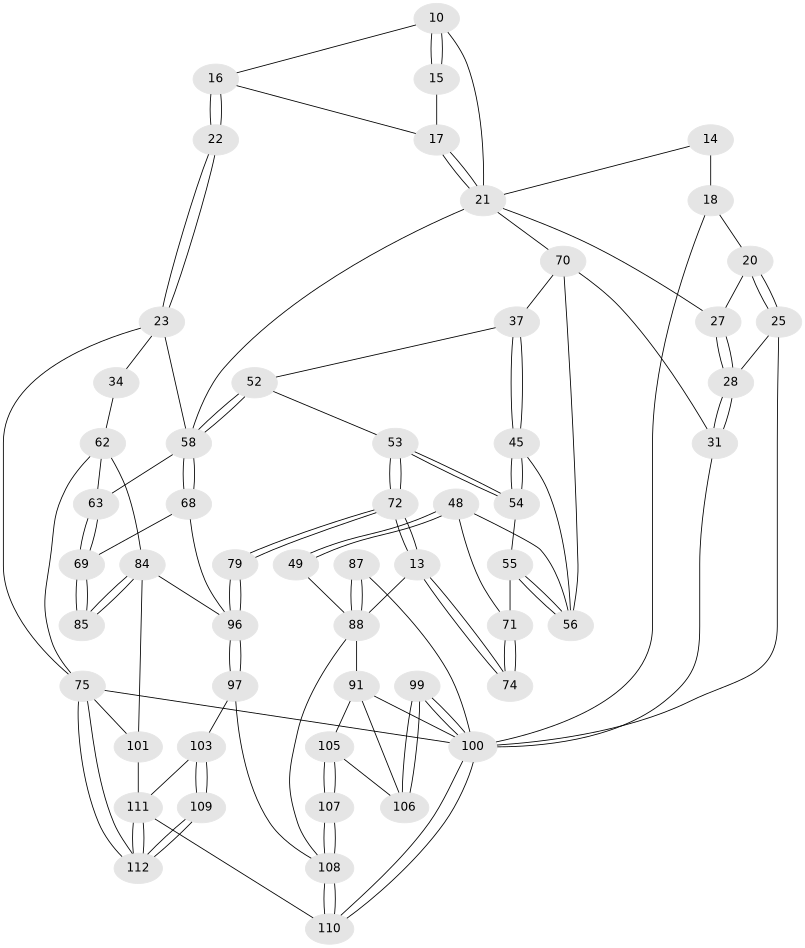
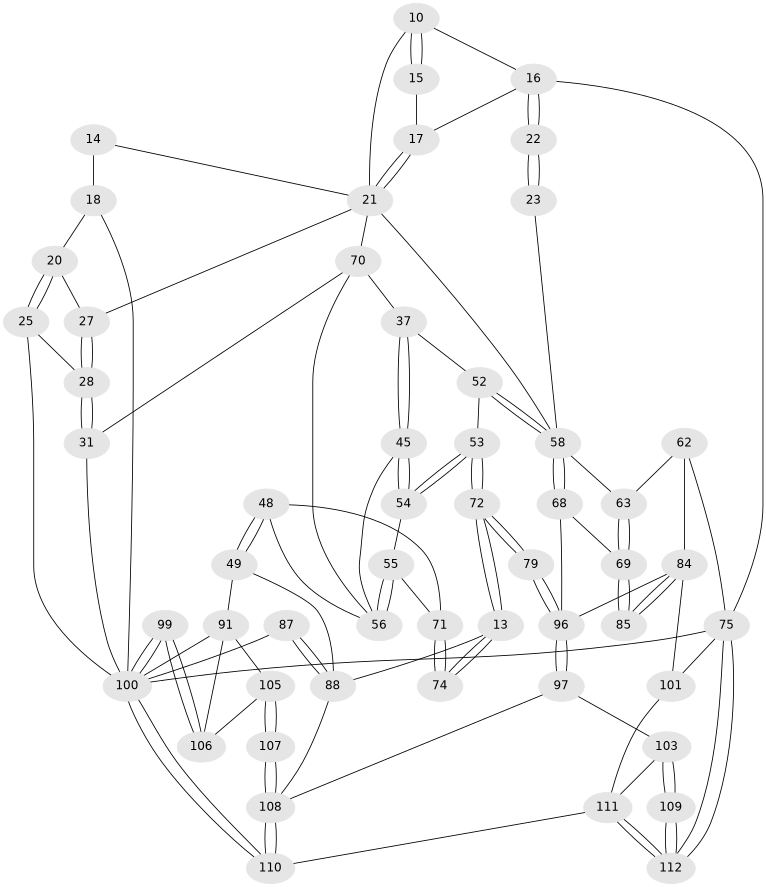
(116, 383) -> none
(3, 474) -> (763, 278)
(357, 656) -> (230, 595)
